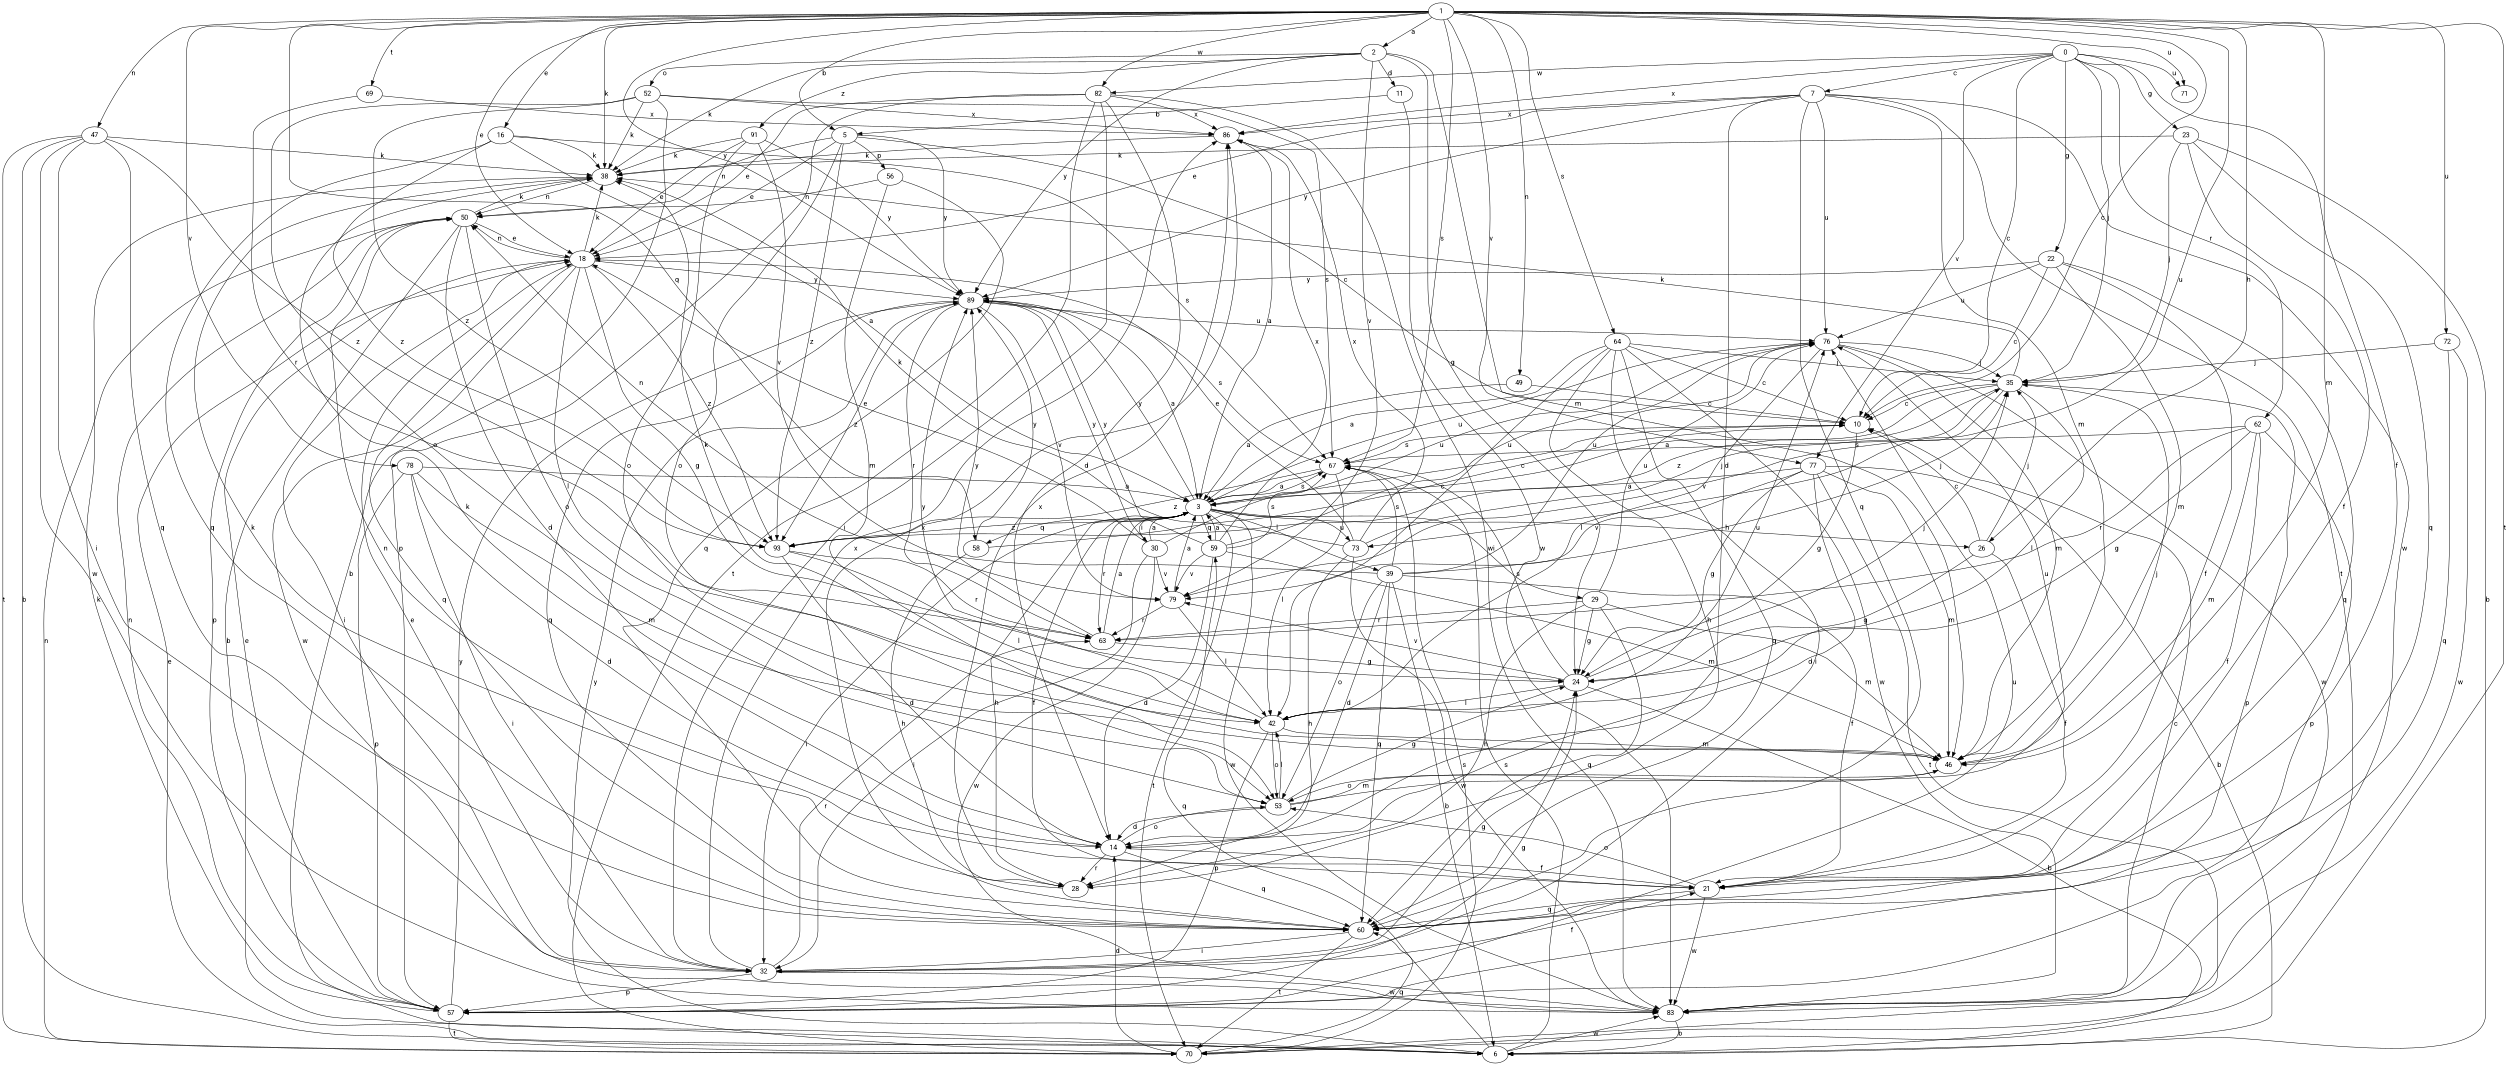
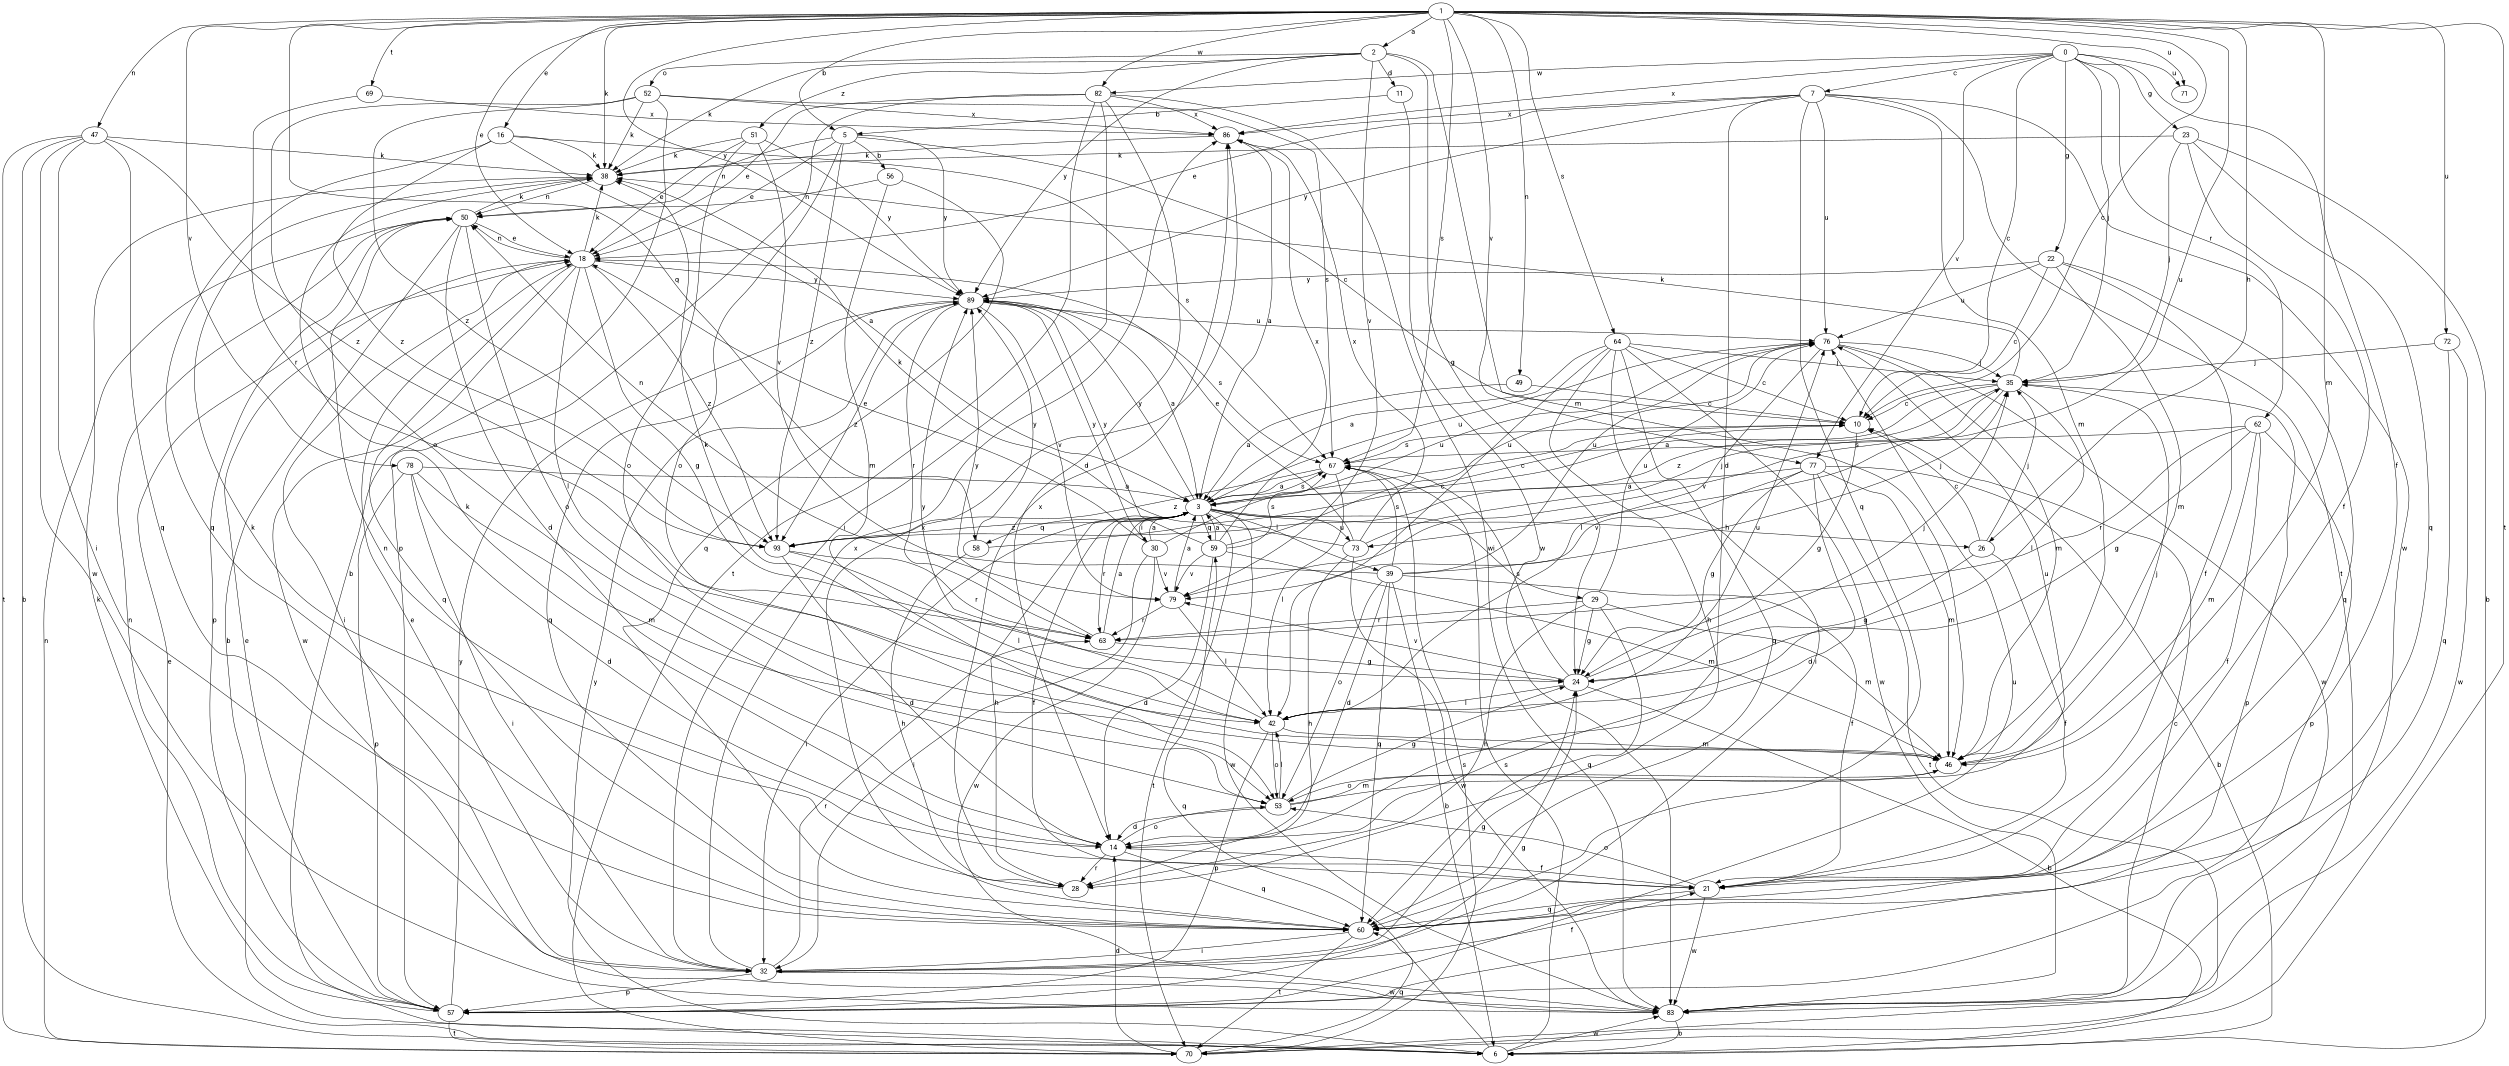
(754, 135) -> (754, 135)
(879, 156) -> (879, 156)
